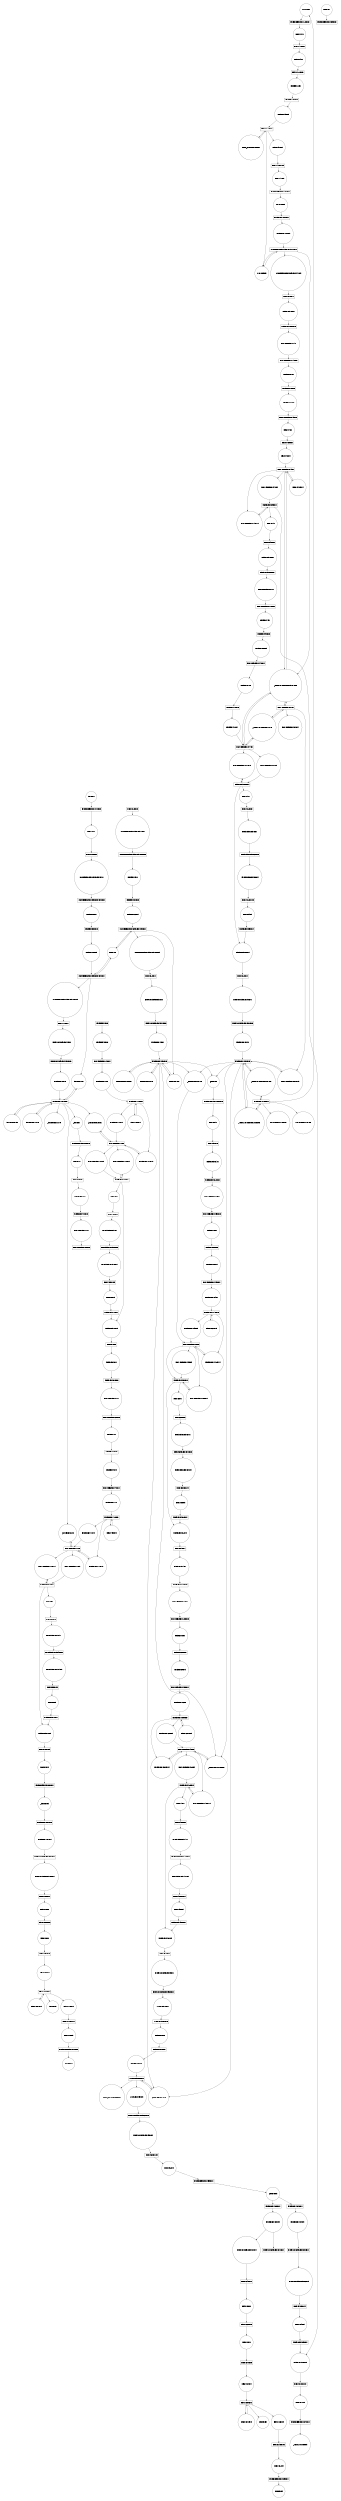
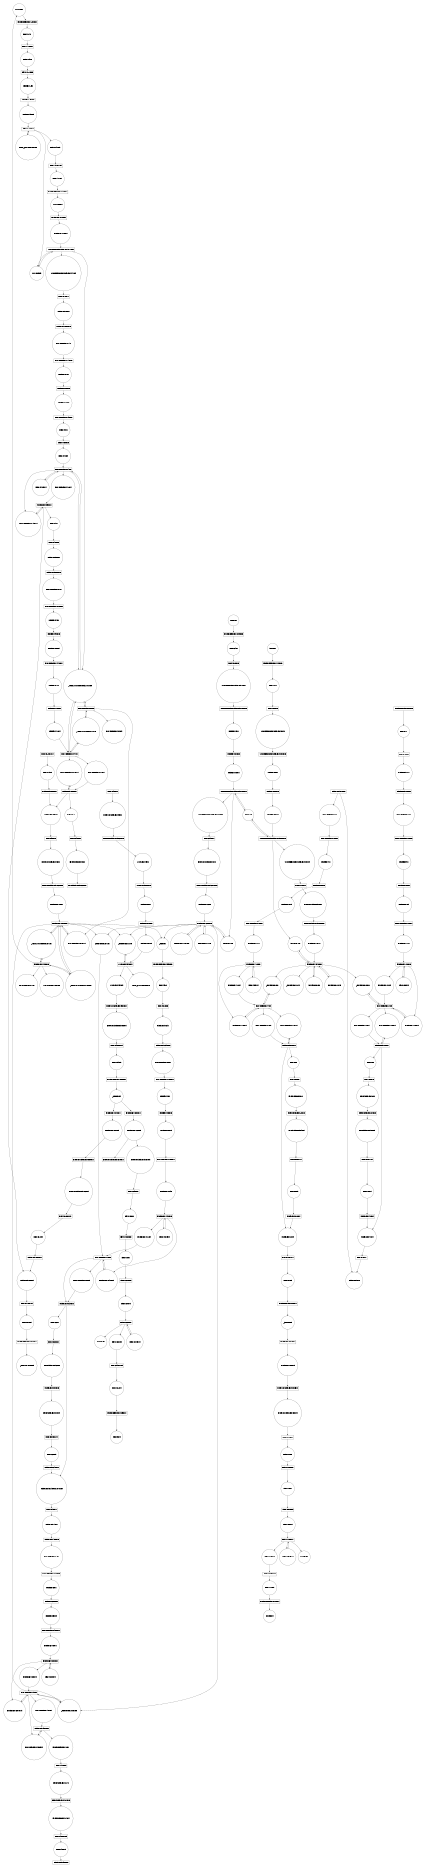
none -> (234, 649)
none -> (404, 862)
(250, 877) -> none
(102, 1042) -> (404, 905)
(77, 1123) -> none
(111, 1374) -> (347, 1032)
(199, 1399) -> none
(111, 1418) -> (329, 839)
(183, 1452) -> (52, 1388)
(180, 1533) -> (52, 1489)
(180, 1804) -> (61, 1747)
(165, 1938) -> none
